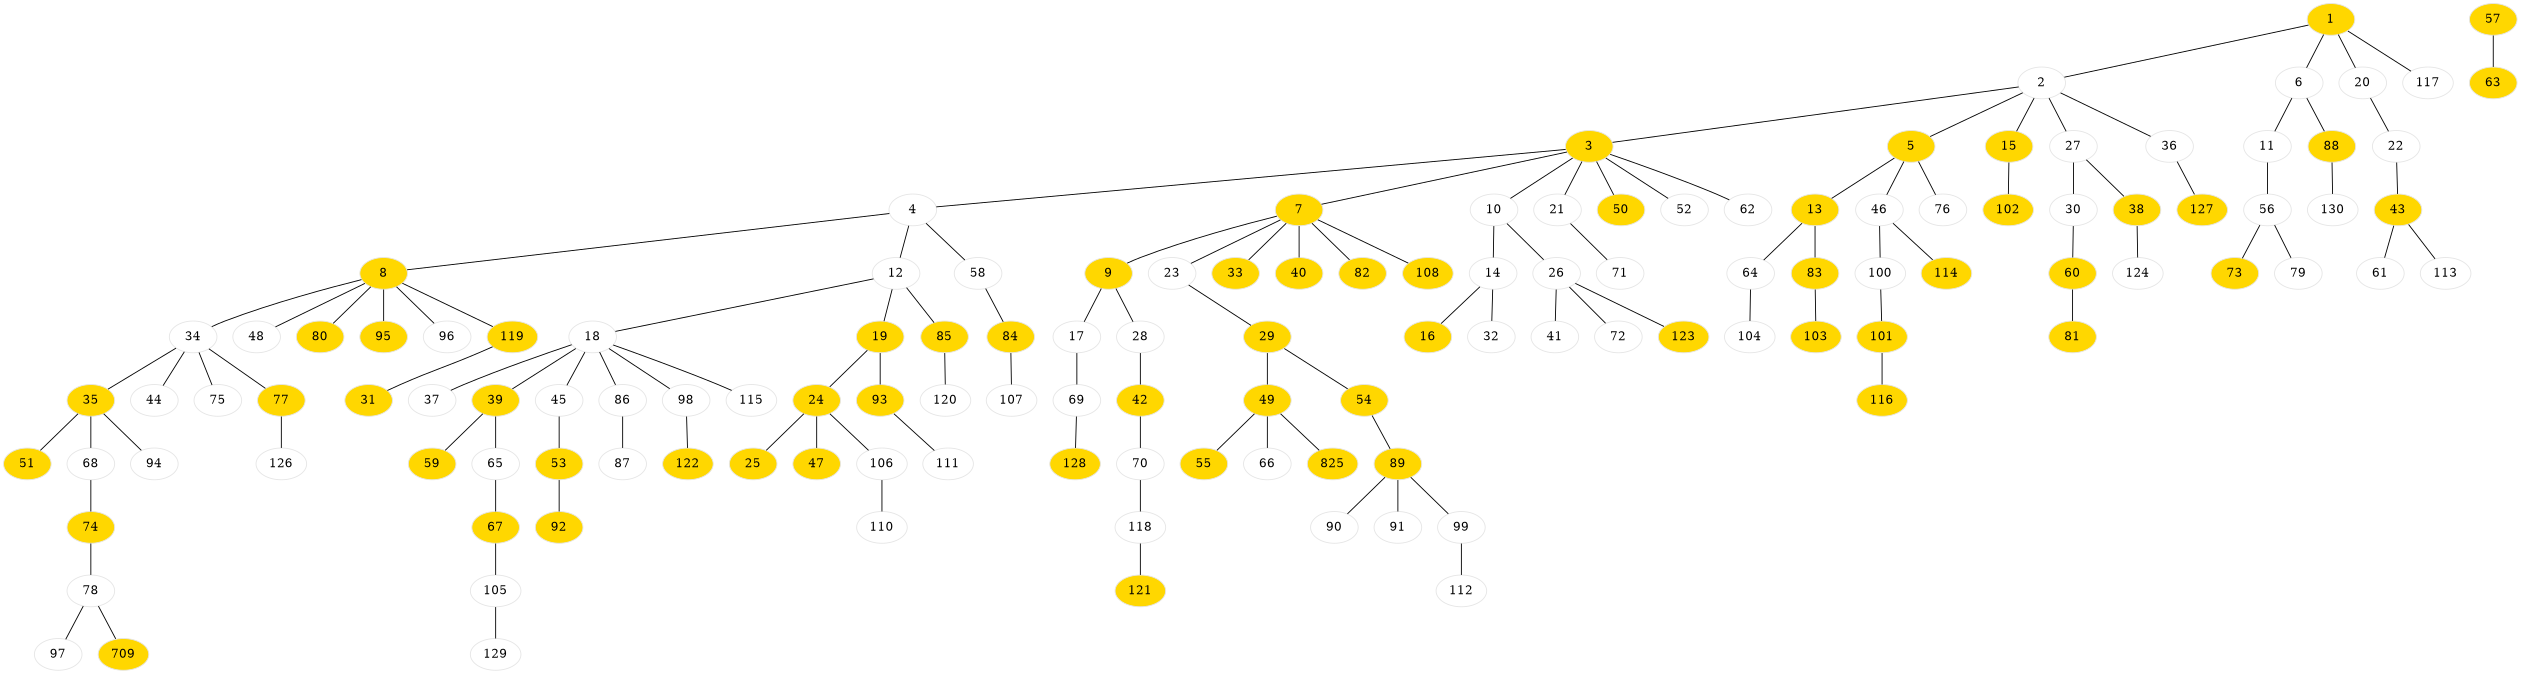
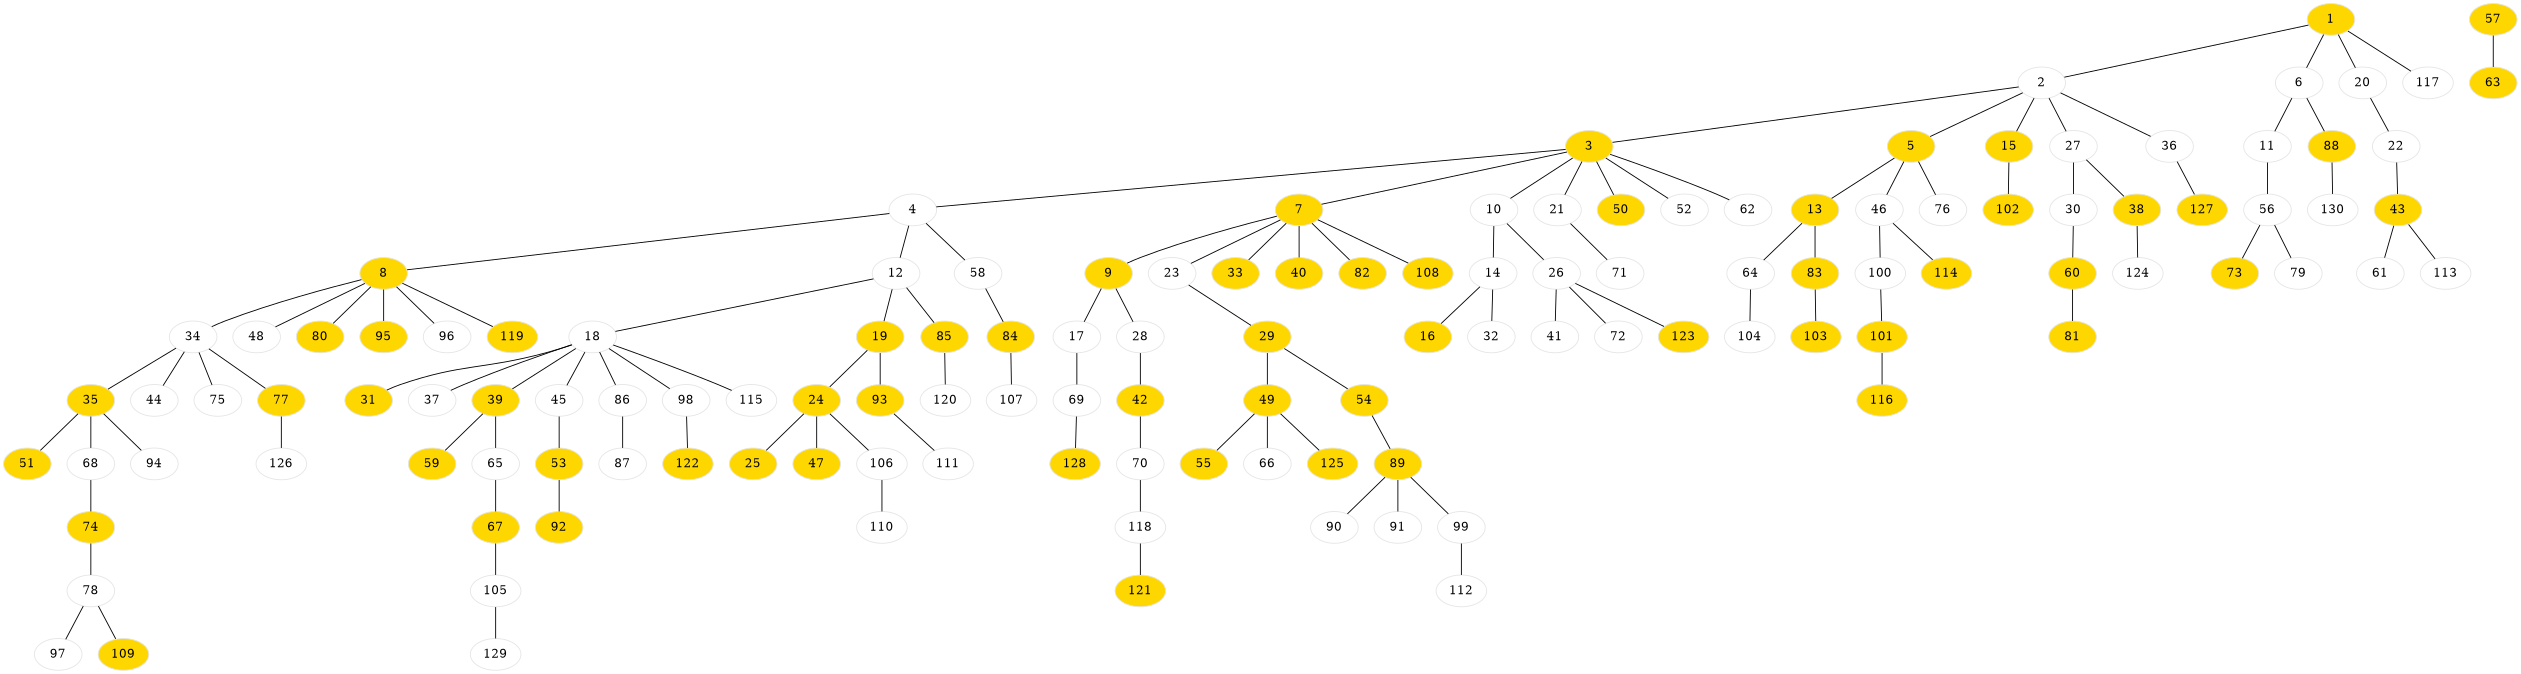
(440, 368) -> (479, 366)
(1333, 464) -> (1333, 464)
(123, 654) -> (123, 654)
